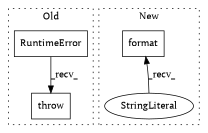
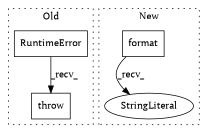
(148, 78) -> (116, 73)
